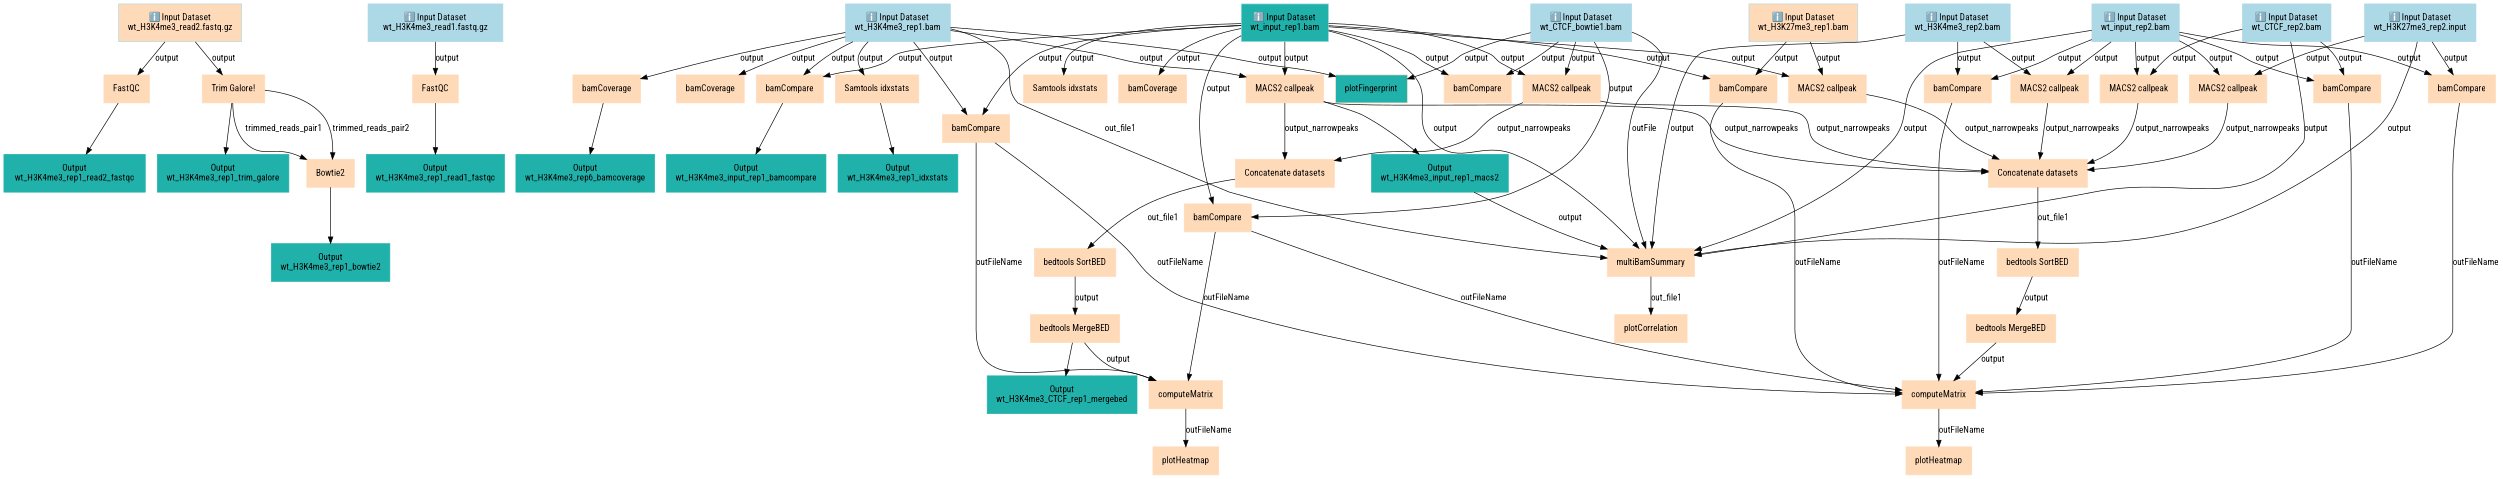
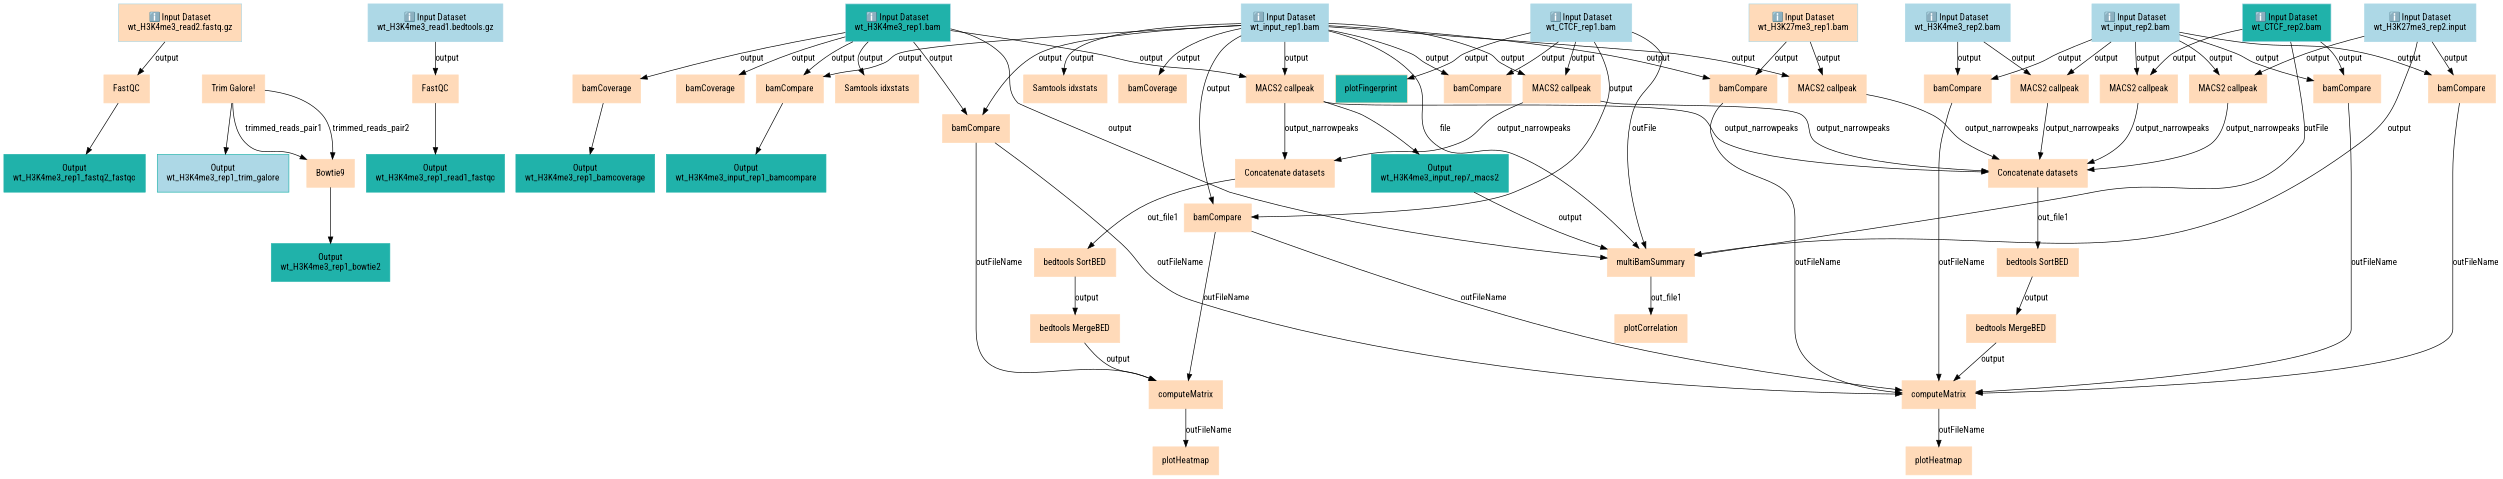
(435, 23) -> (435, 23)
(898, 23) -> (898, 23)
(1285, 23) -> (1285, 23)
(1581, 23) -> (1581, 23)
(2287, 23) -> (2287, 23)
(1141, 46) -> none
(1705, 52) -> none
(207, 56) -> none
(1901, 127) -> none
(1120, 129) -> (1120, 129)
(1445, 129) -> (1445, 129)
(2316, 129) -> (2316, 129)
(75, 173) -> (75, 173)
(223, 173) -> (223, 173)
(331, 173) -> (331, 173)
(585, 173) -> (585, 173)
(898, 173) -> none
(1440, 173) -> (1440, 173)
(1062, 395) -> none
